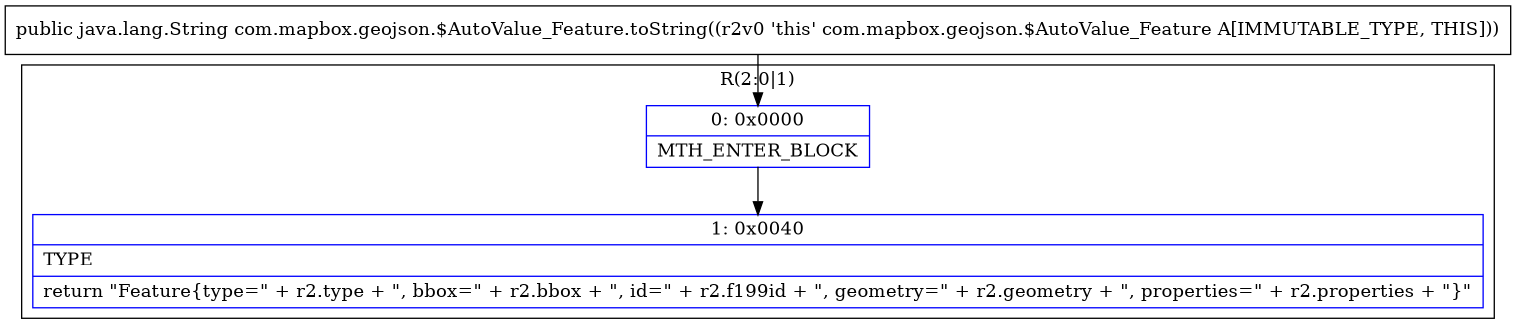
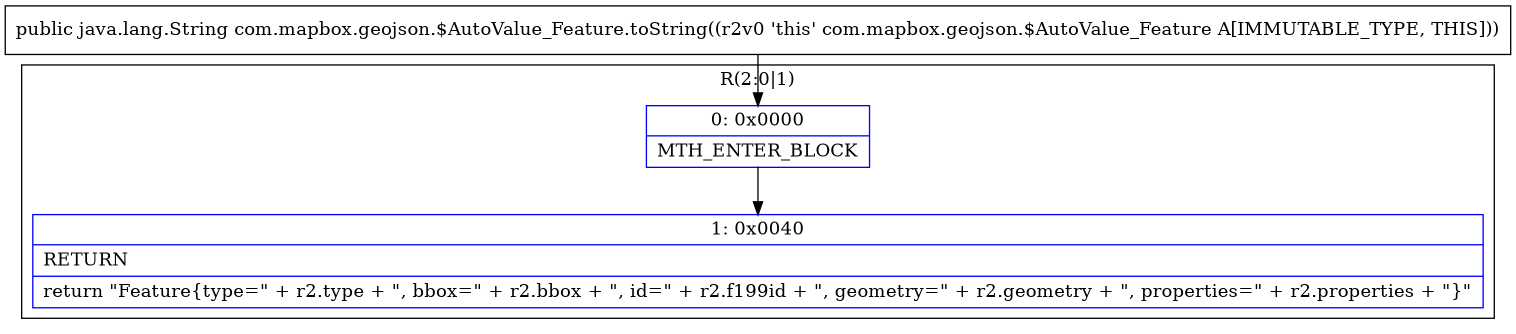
(69, 260) -> (86, 260)
